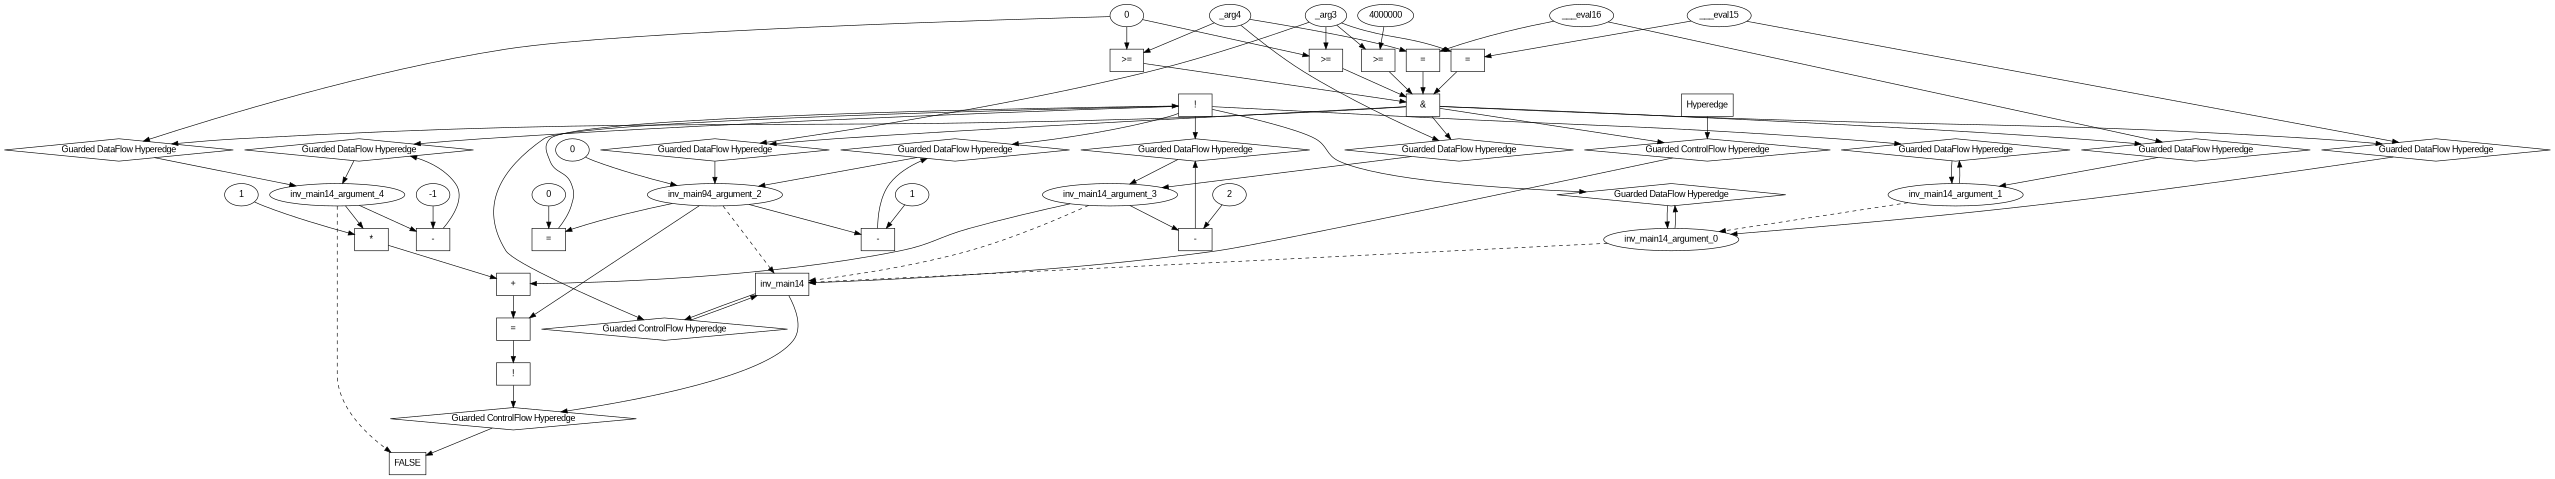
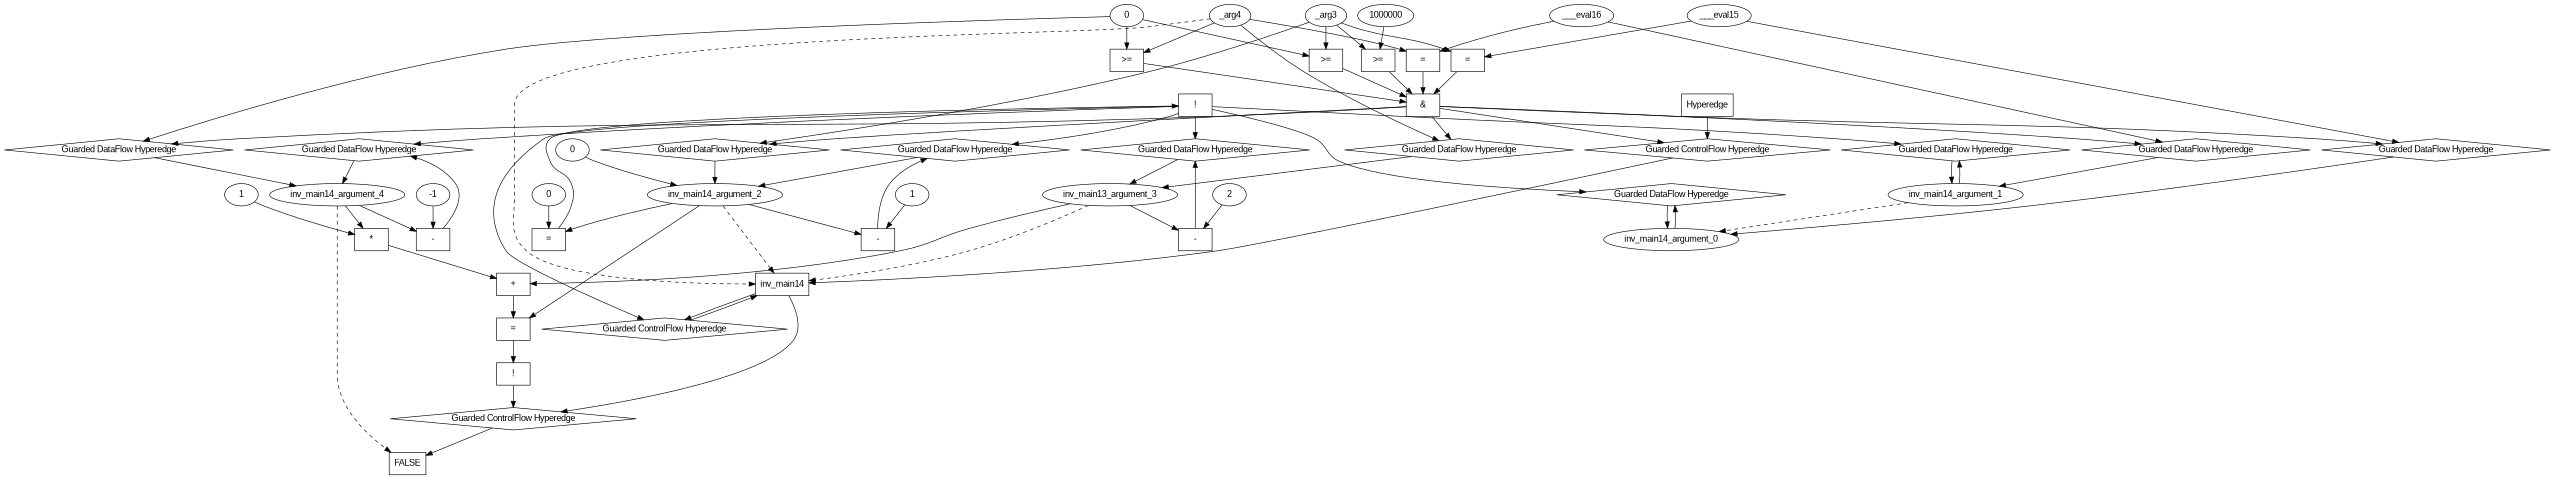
(1386, 16) -> (1386, 16)
(715, 195) -> (715, 195)
(1110, 195) -> (1110, 195)
(1211, 263) -> (668, 55)
